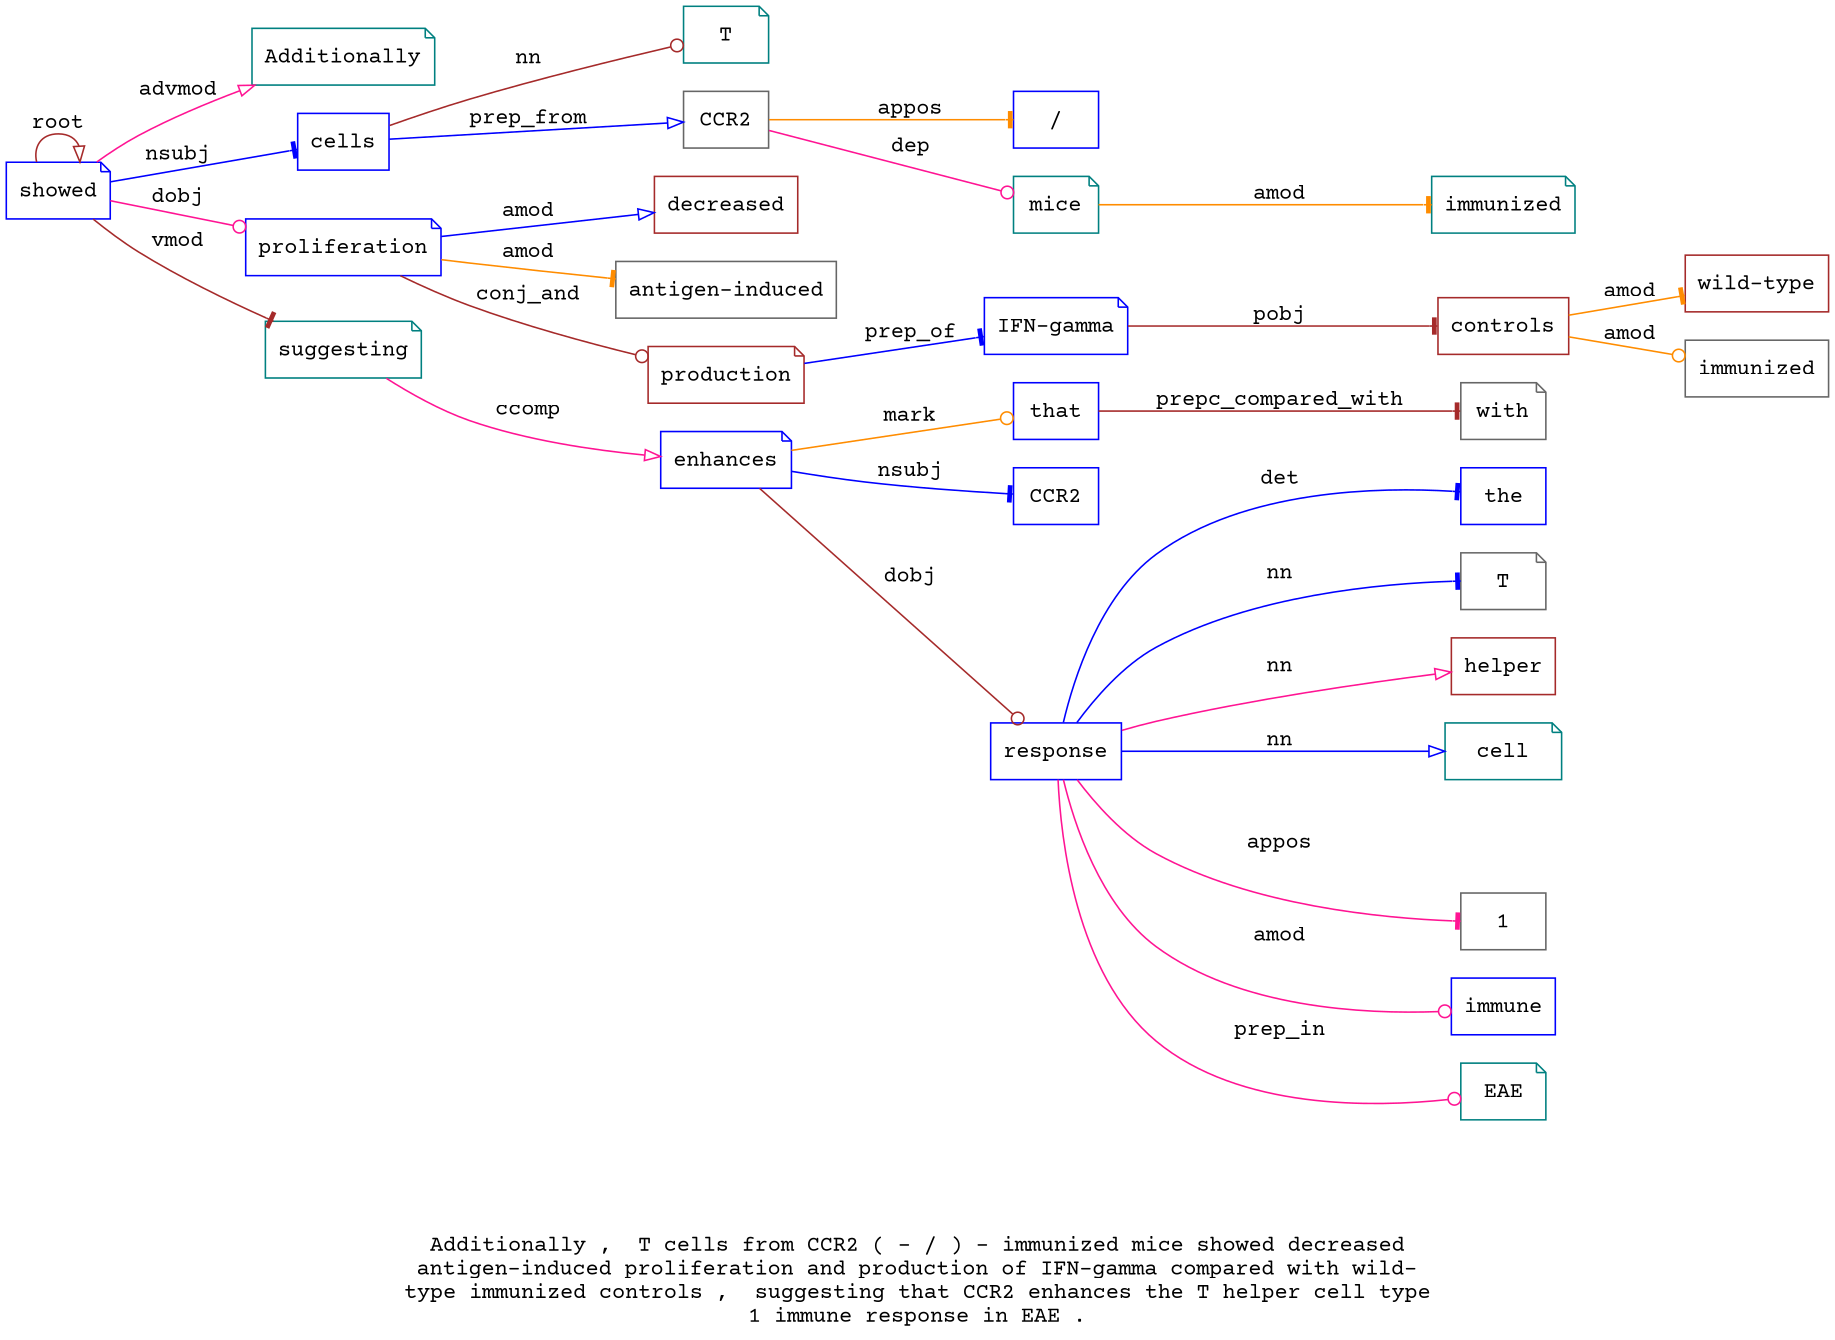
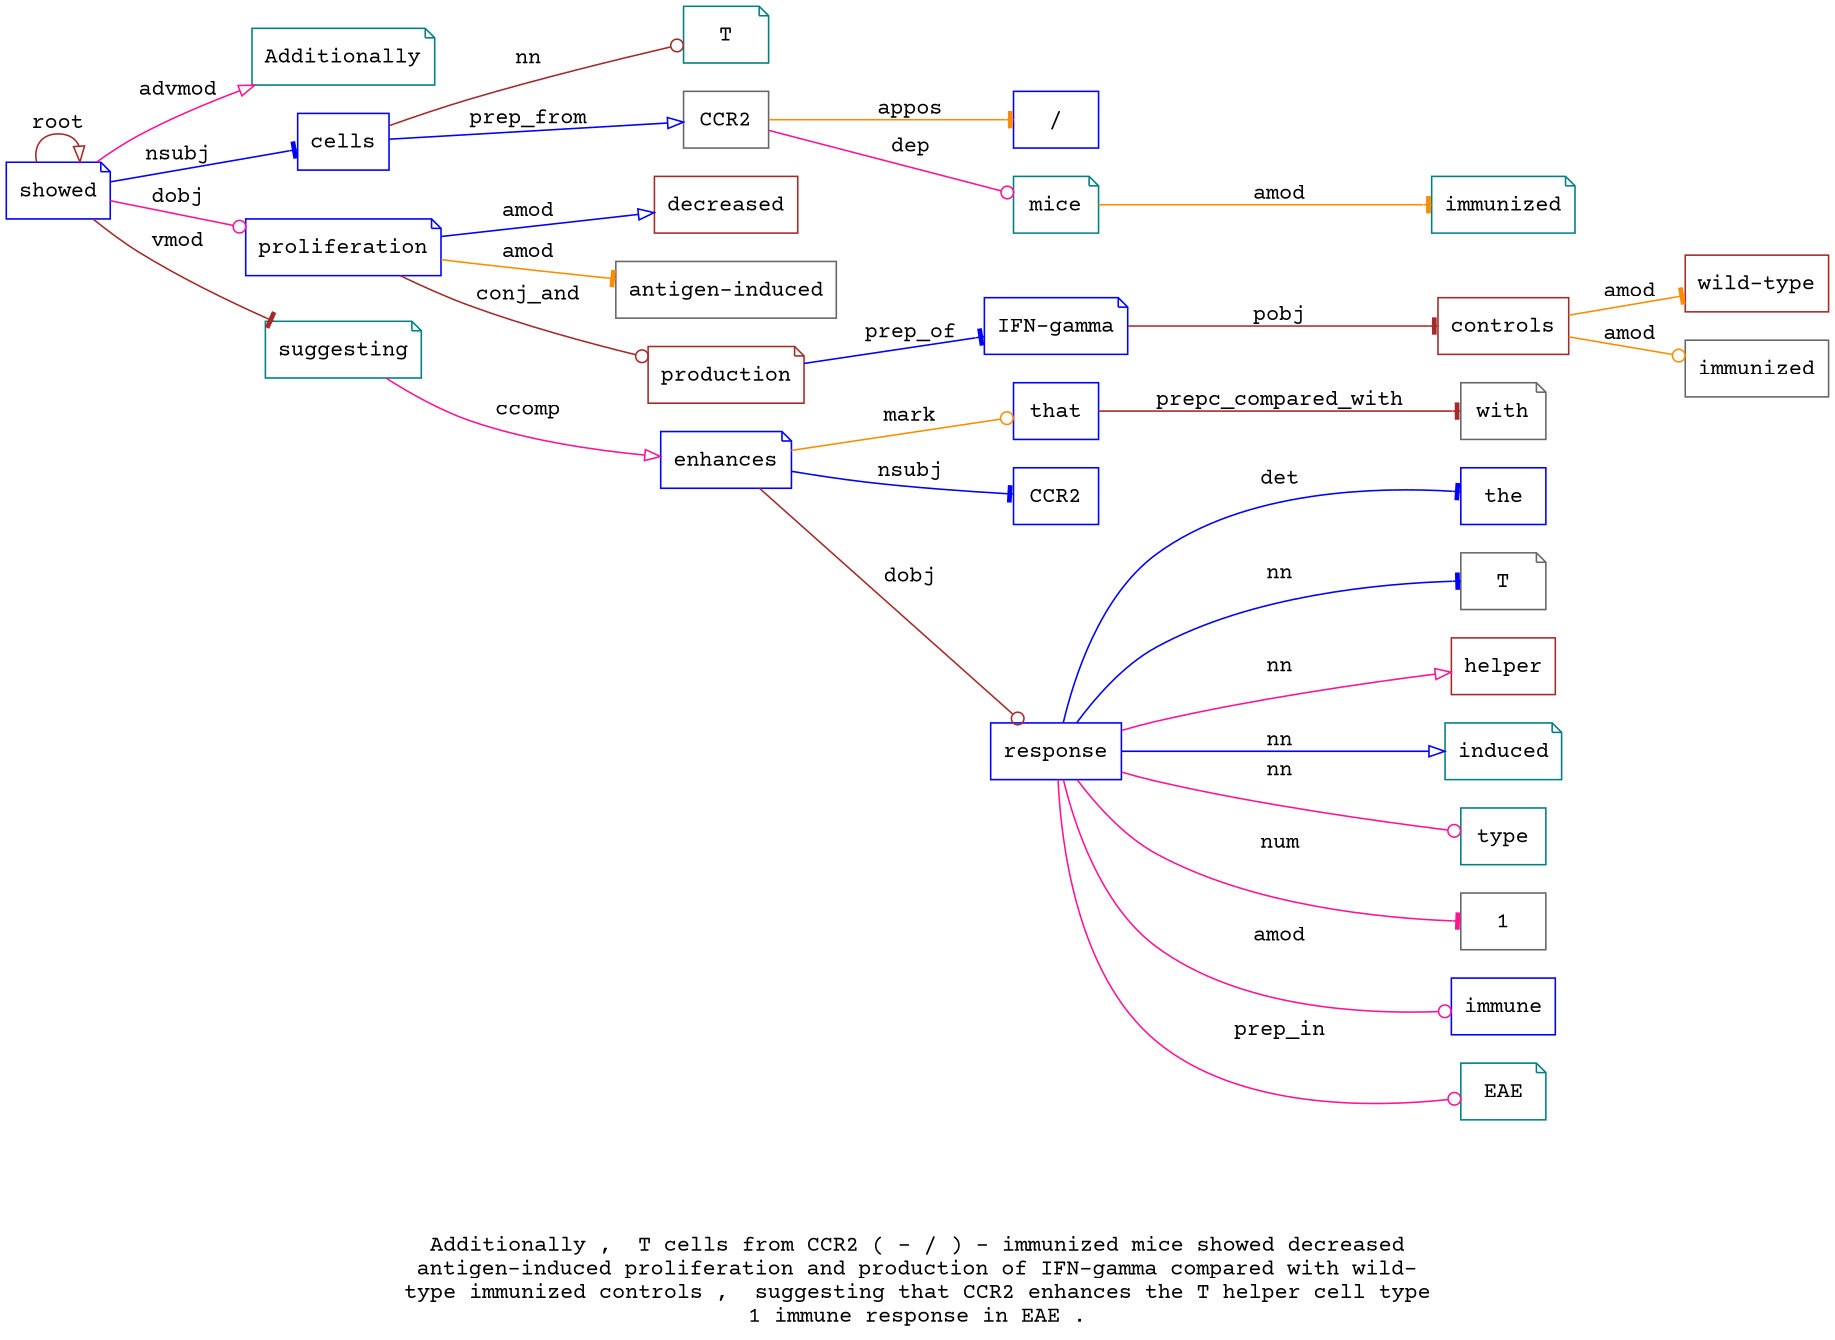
(1503, 751) -> (1503, 751)
none -> (1503, 836)
(1280, 842) -> (1280, 842)
